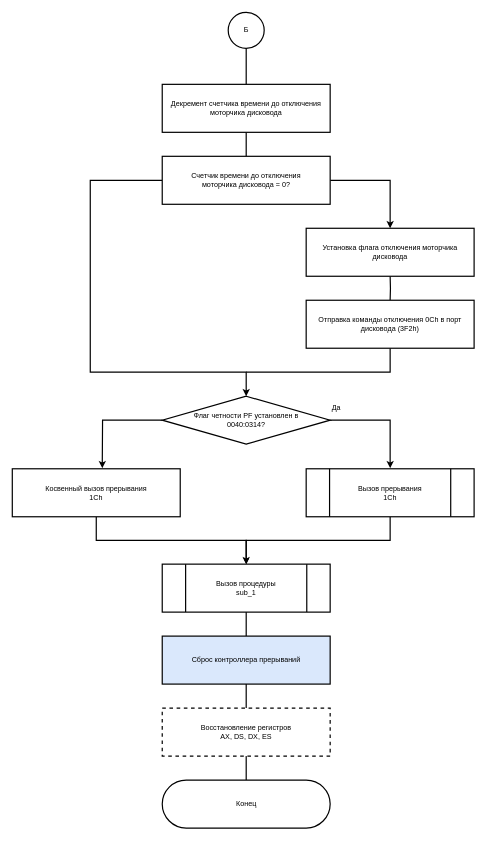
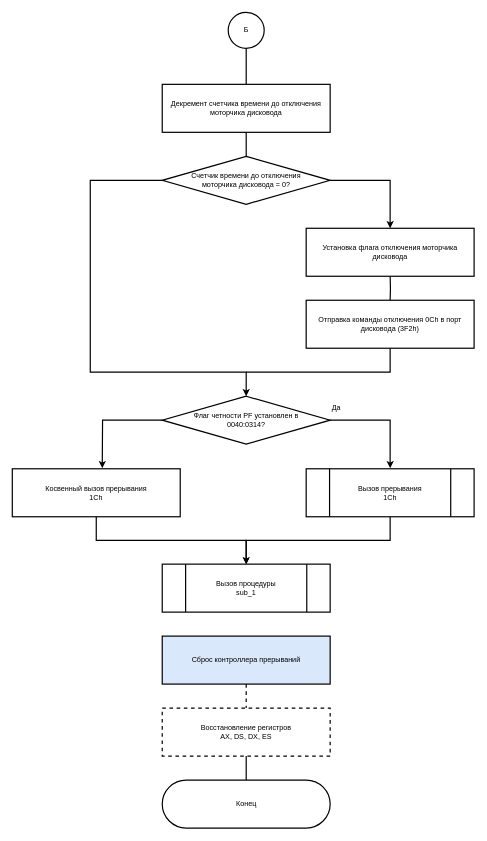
(246, 180) -> (246, 180)
(246, 624) -> none
(246, 696) -> (246, 696)
